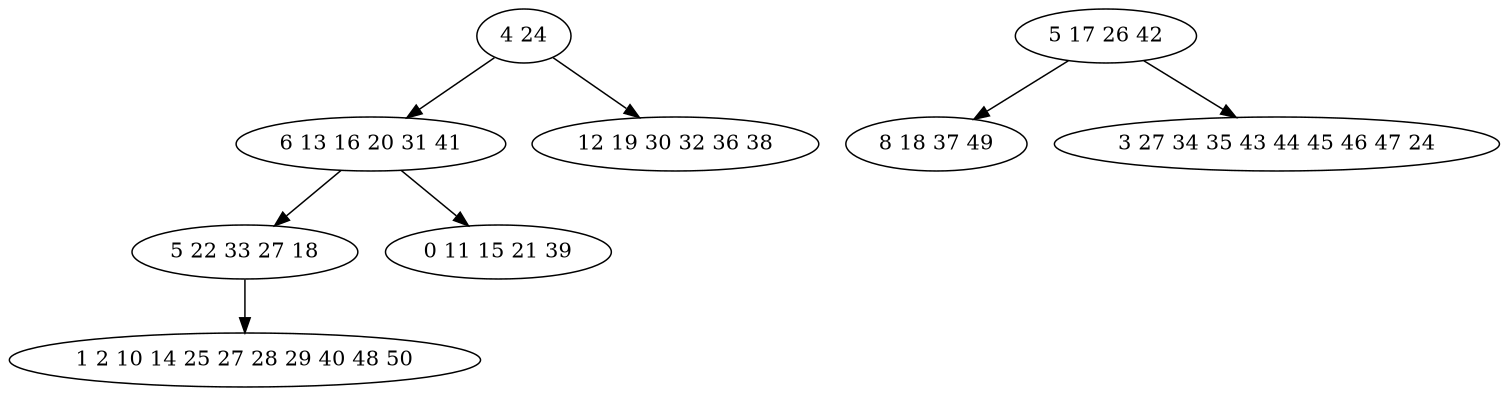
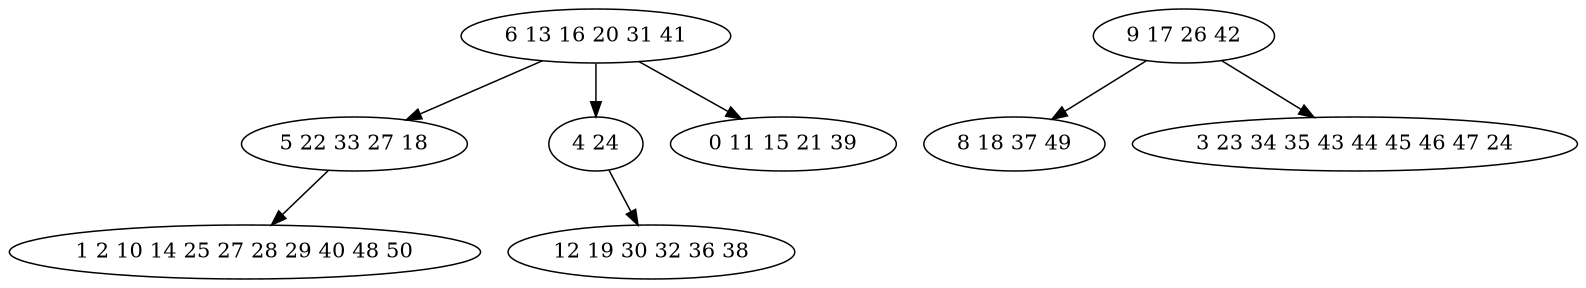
(1106, 36) -> (1184, 36)
(457, 84) -> (596, 83)
(1277, 144) -> (1355, 144)
